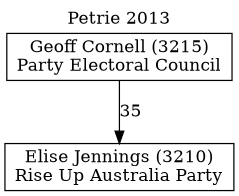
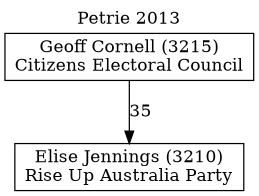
(119, 57) -> (129, 57)
